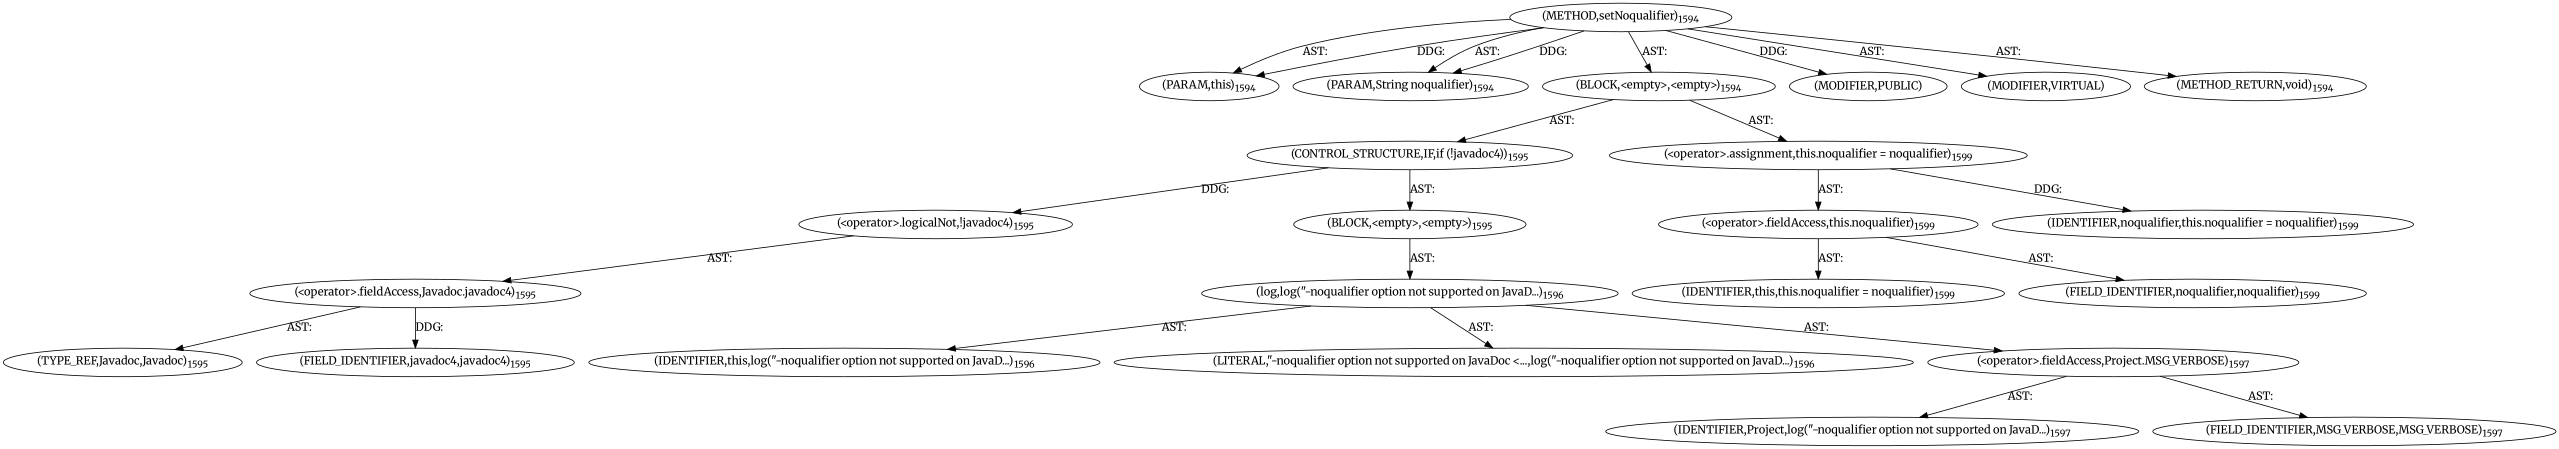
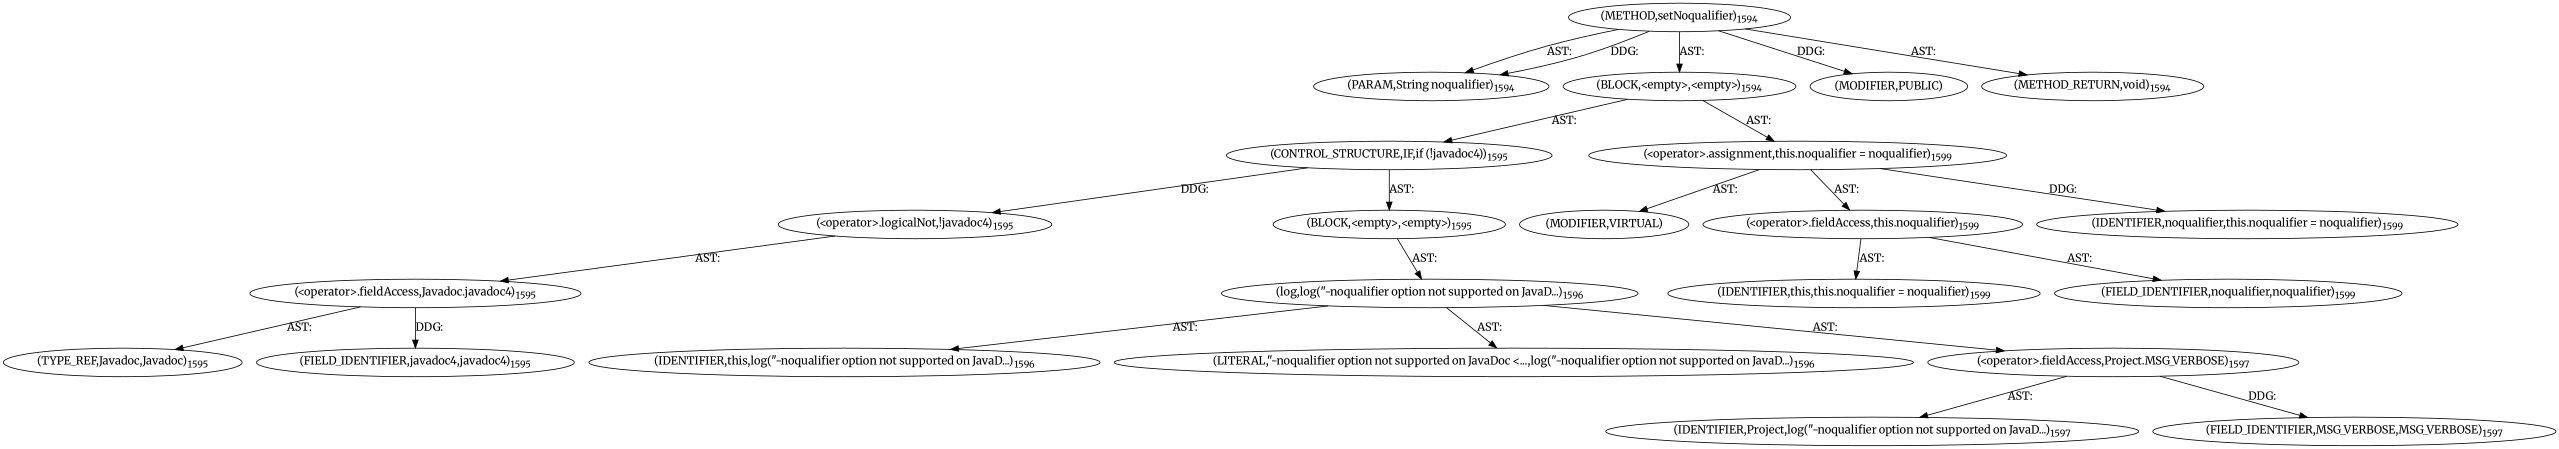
(1833, 52) -> (1703, 189)
(1209, 86) -> none
(2262, 397) -> (2264, 397)
